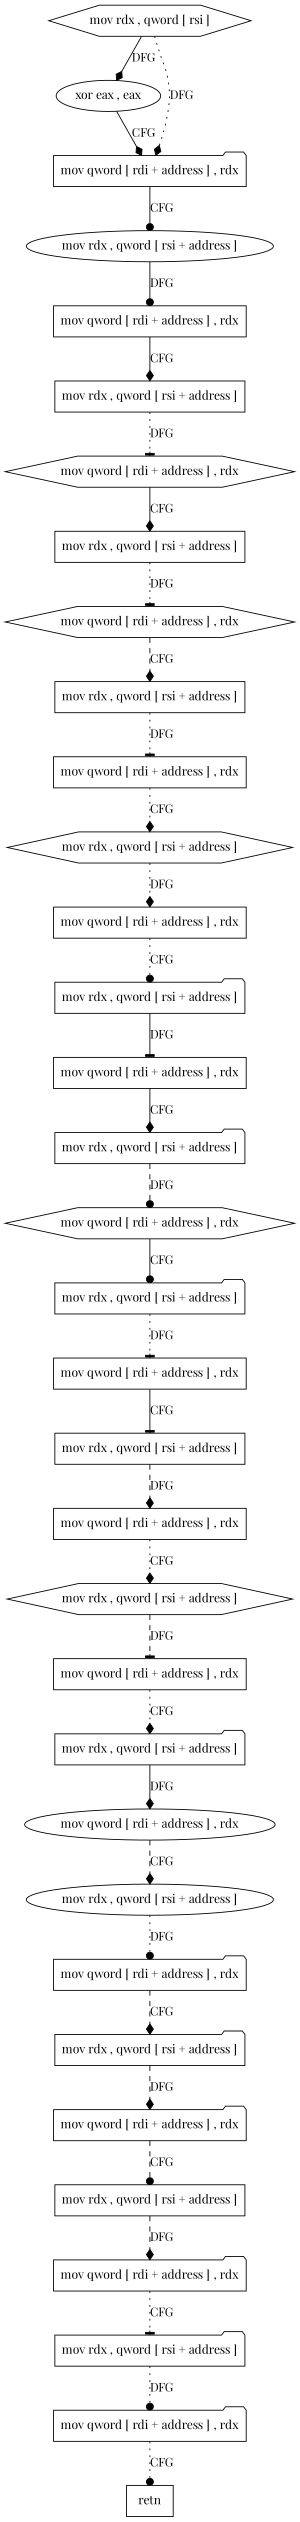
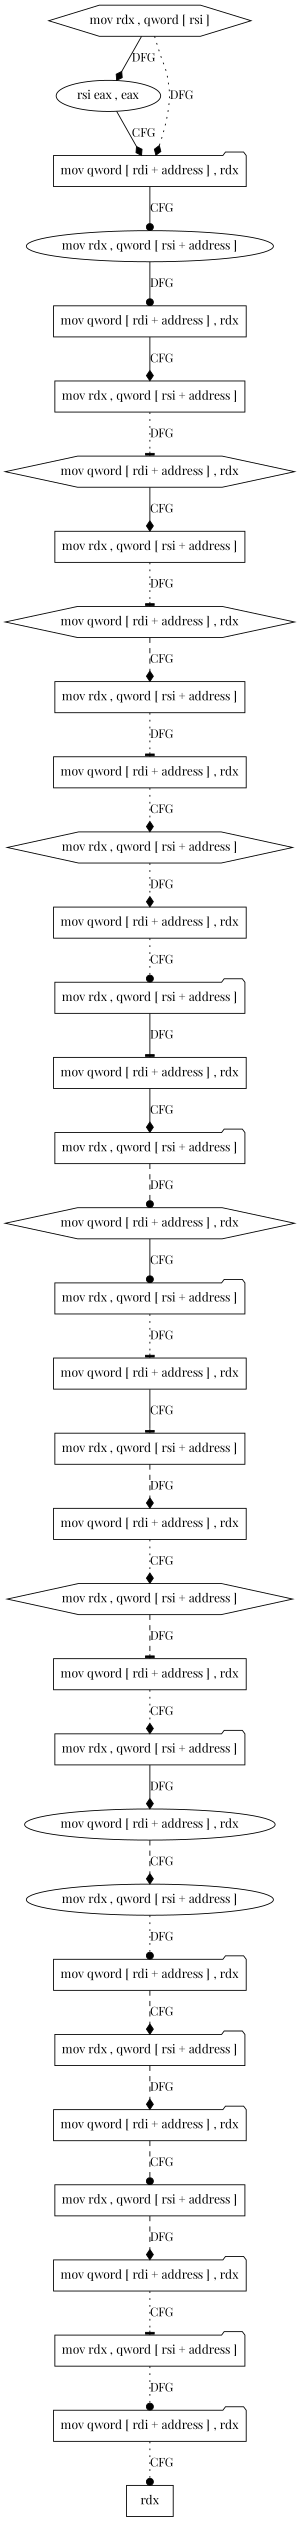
(108, 96) -> (108, 96)
(150, 2501) -> (150, 2501)
